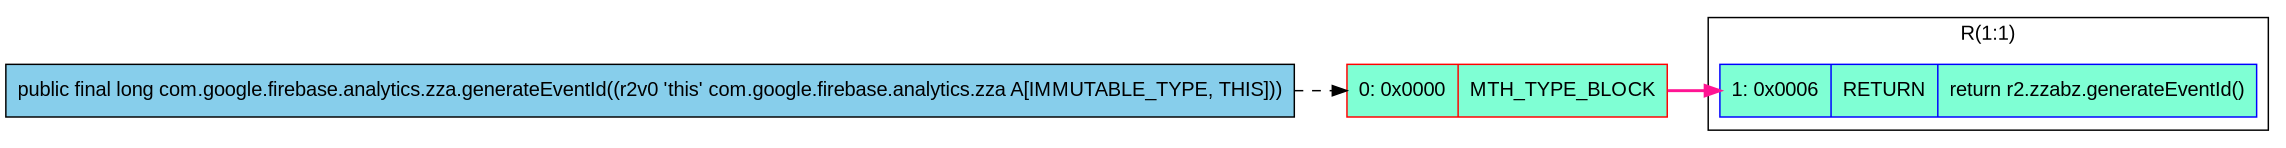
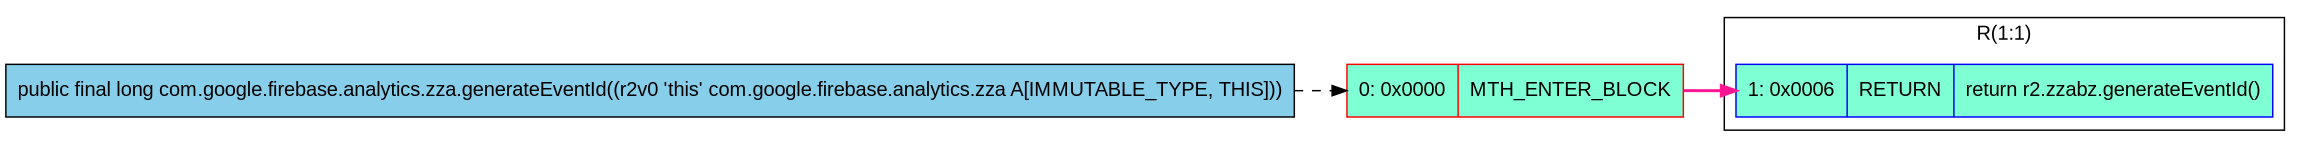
(1563, 90) -> (1571, 90)
